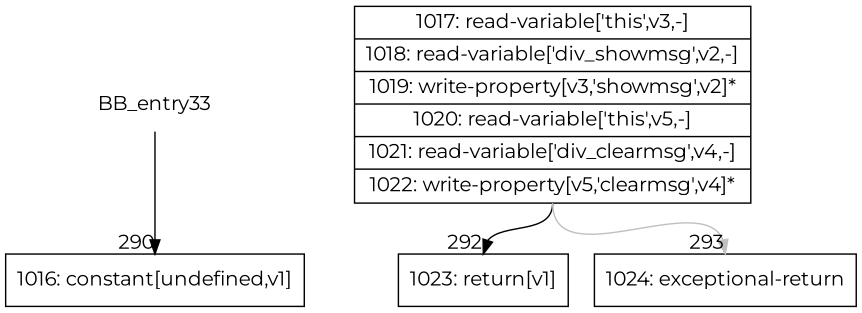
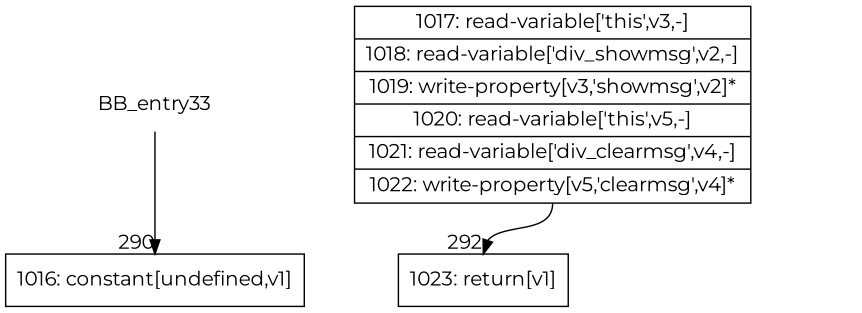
(725, 280) -> none
